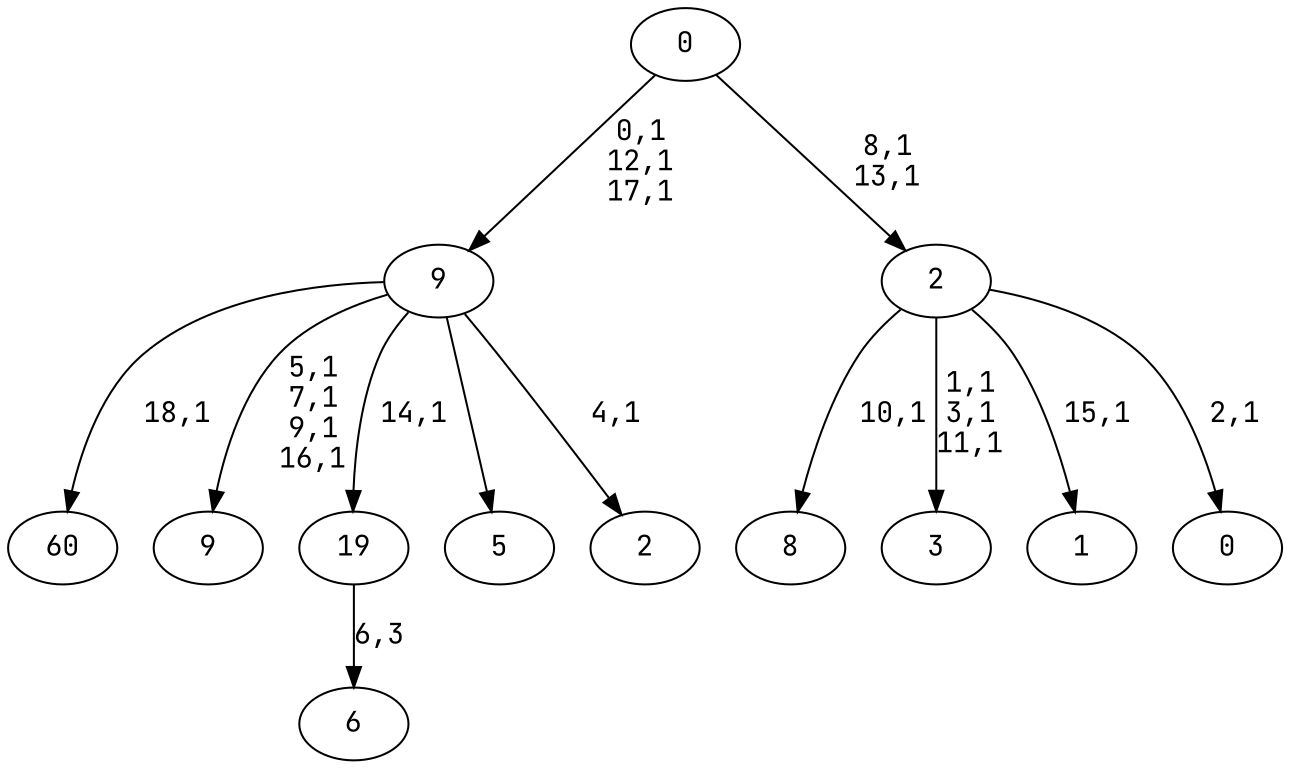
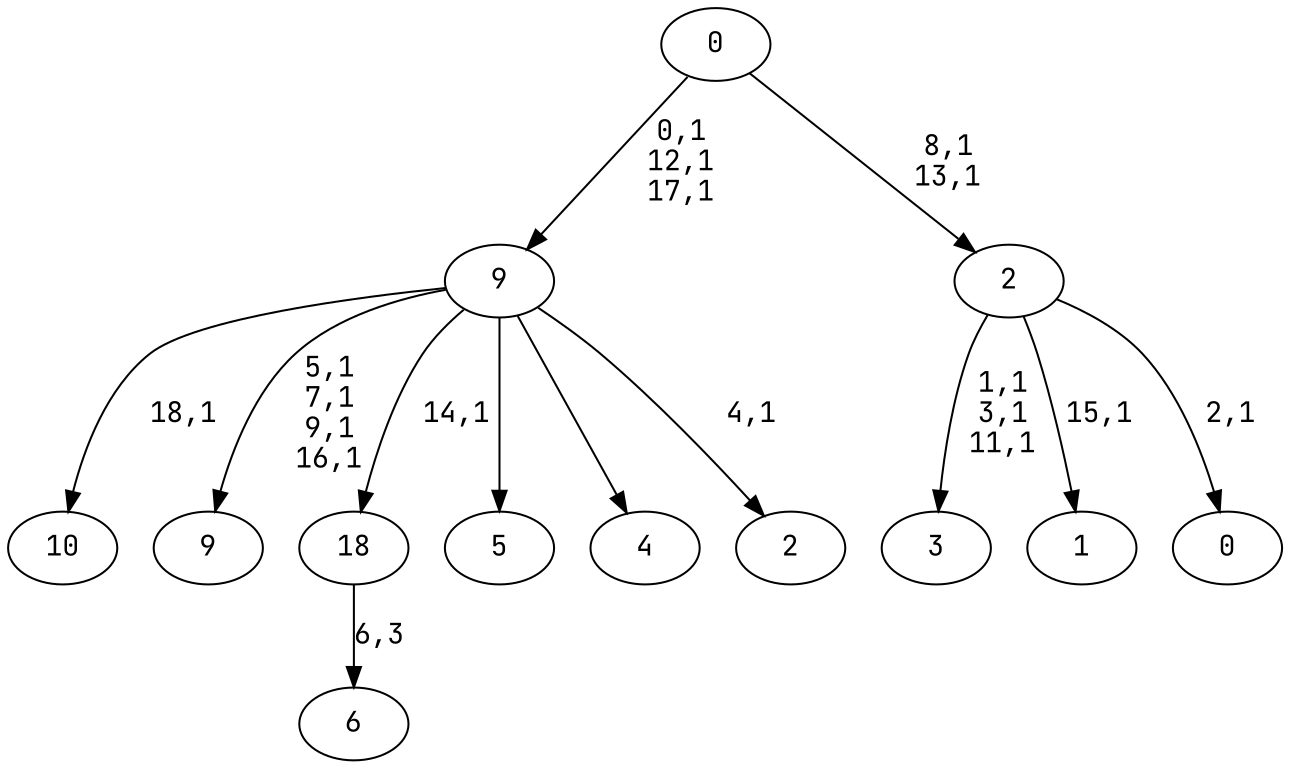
(63, 548) -> (63, 548)
(354, 548) -> (354, 548)
none -> (645, 548)
(791, 548) -> none
